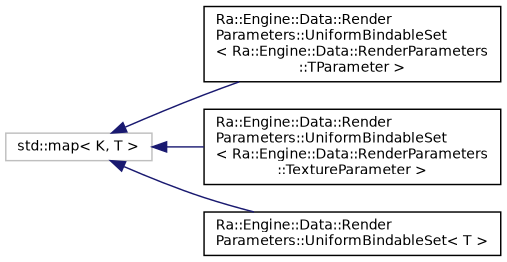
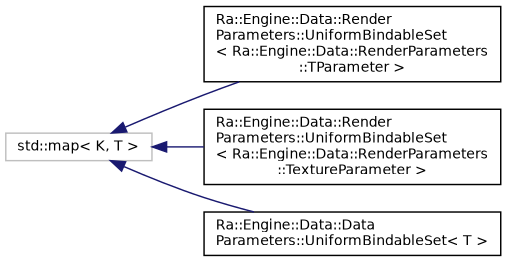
(352, 234) -> (352, 234)
